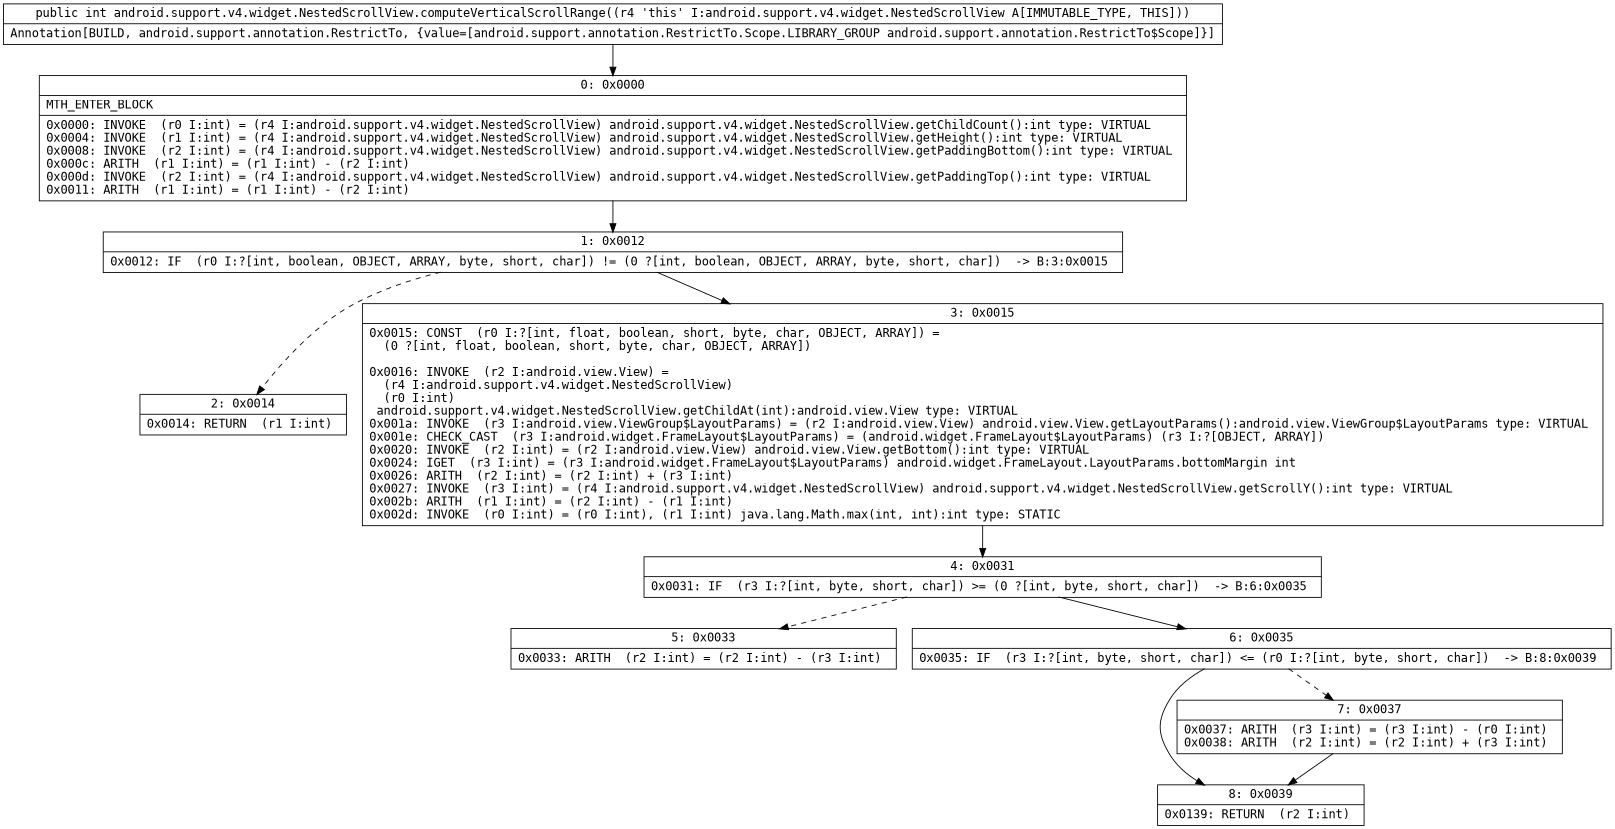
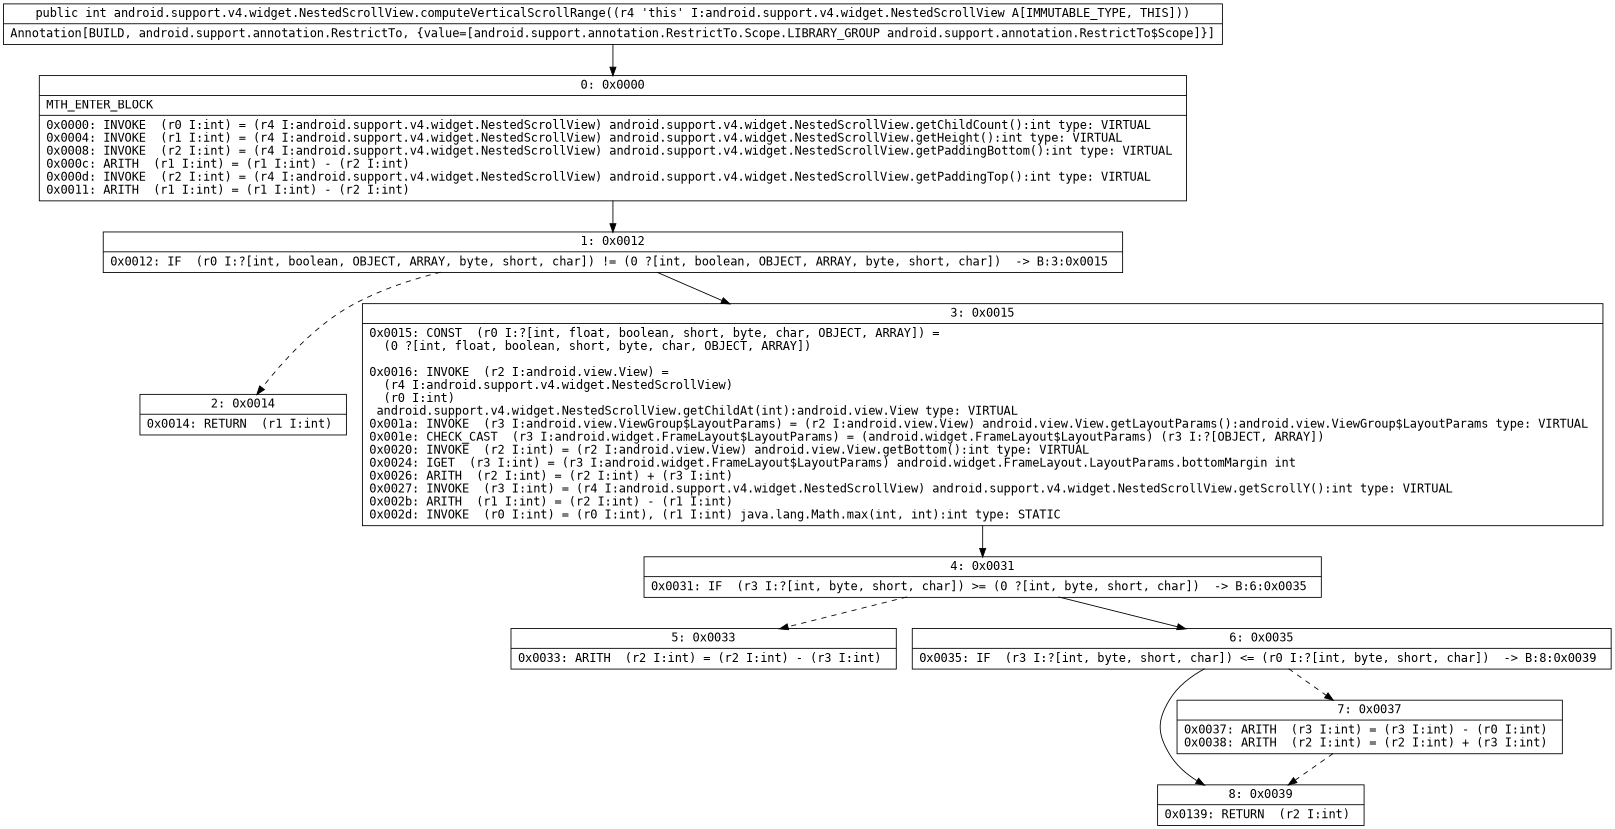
(1314, 767) -> (1314, 767)
